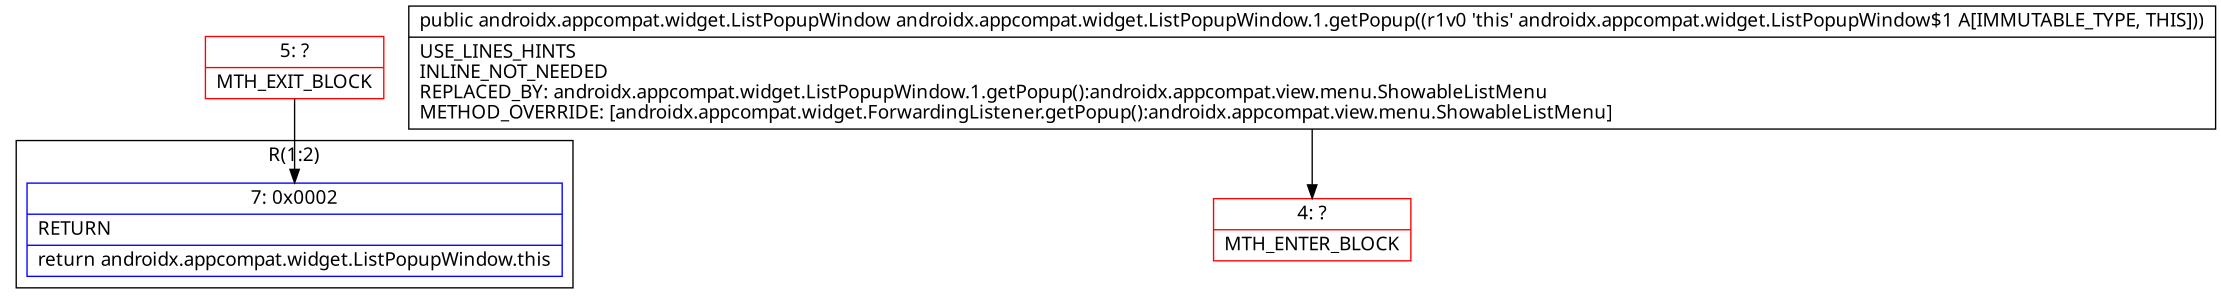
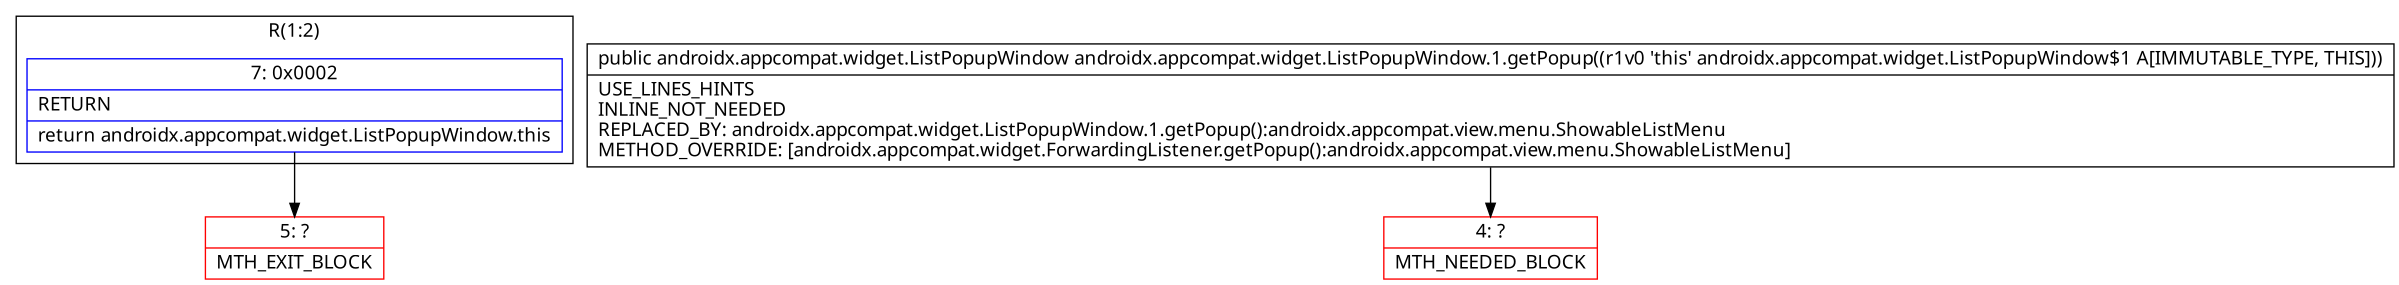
(295, 132) -> (295, 178)
(1312, 245) -> (1491, 263)
